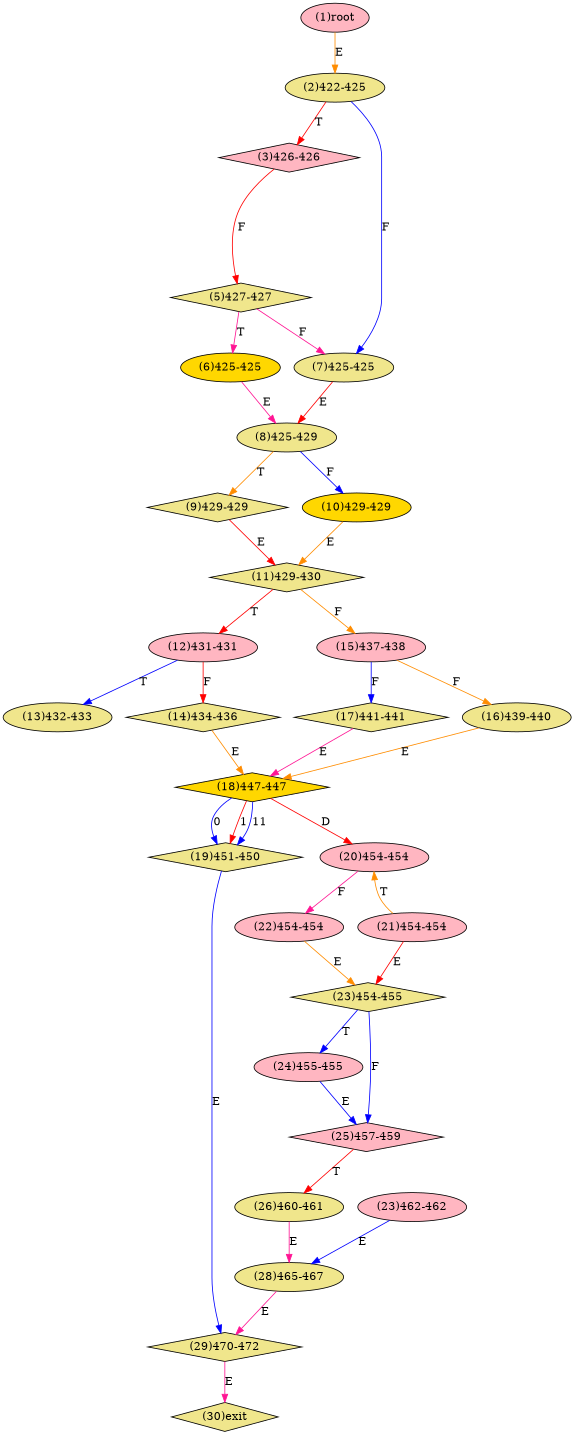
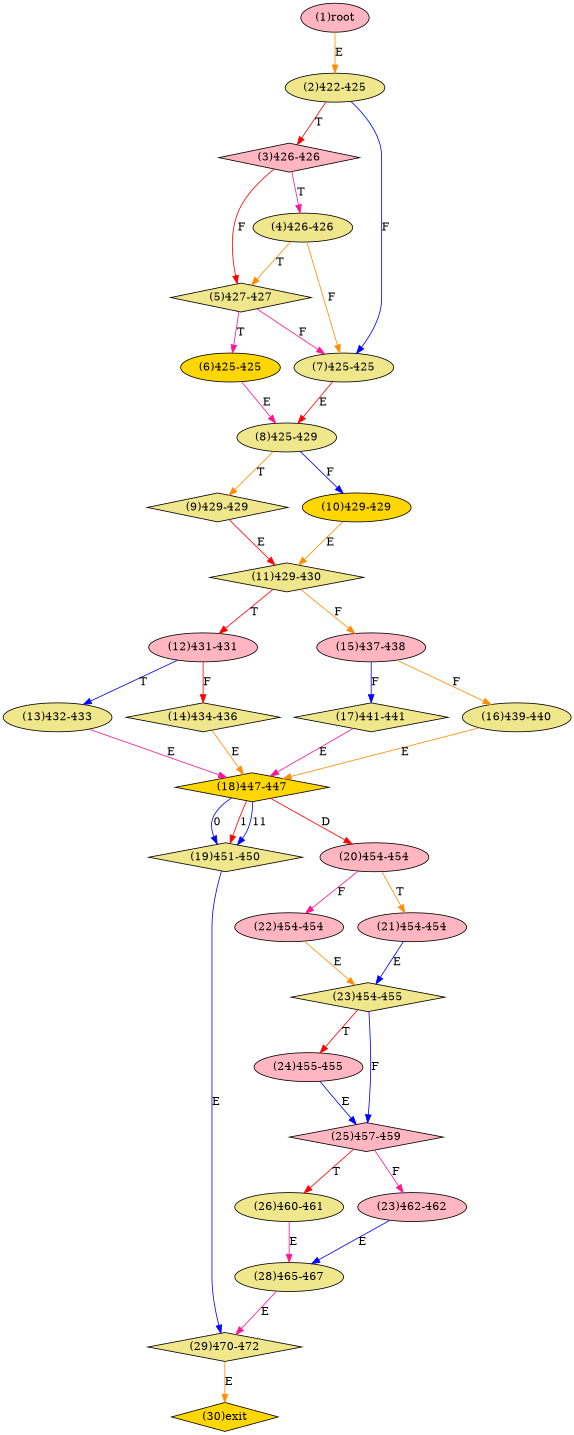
none -> (303, 228)
none -> (154, 752)
(380, 899) -> (391, 889)
(392, 959) -> (392, 959)
(342, 1028) -> (342, 1028)
none -> (387, 1168)
(225, 1378) -> (225, 1378)
(225, 1417) -> (225, 1417)
